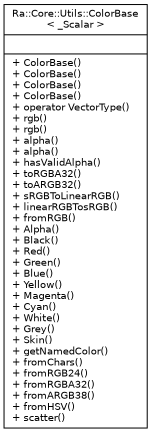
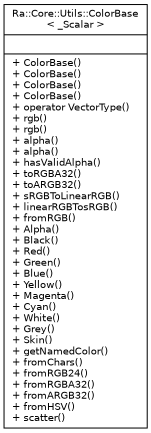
(53, 396) -> (53, 396)
